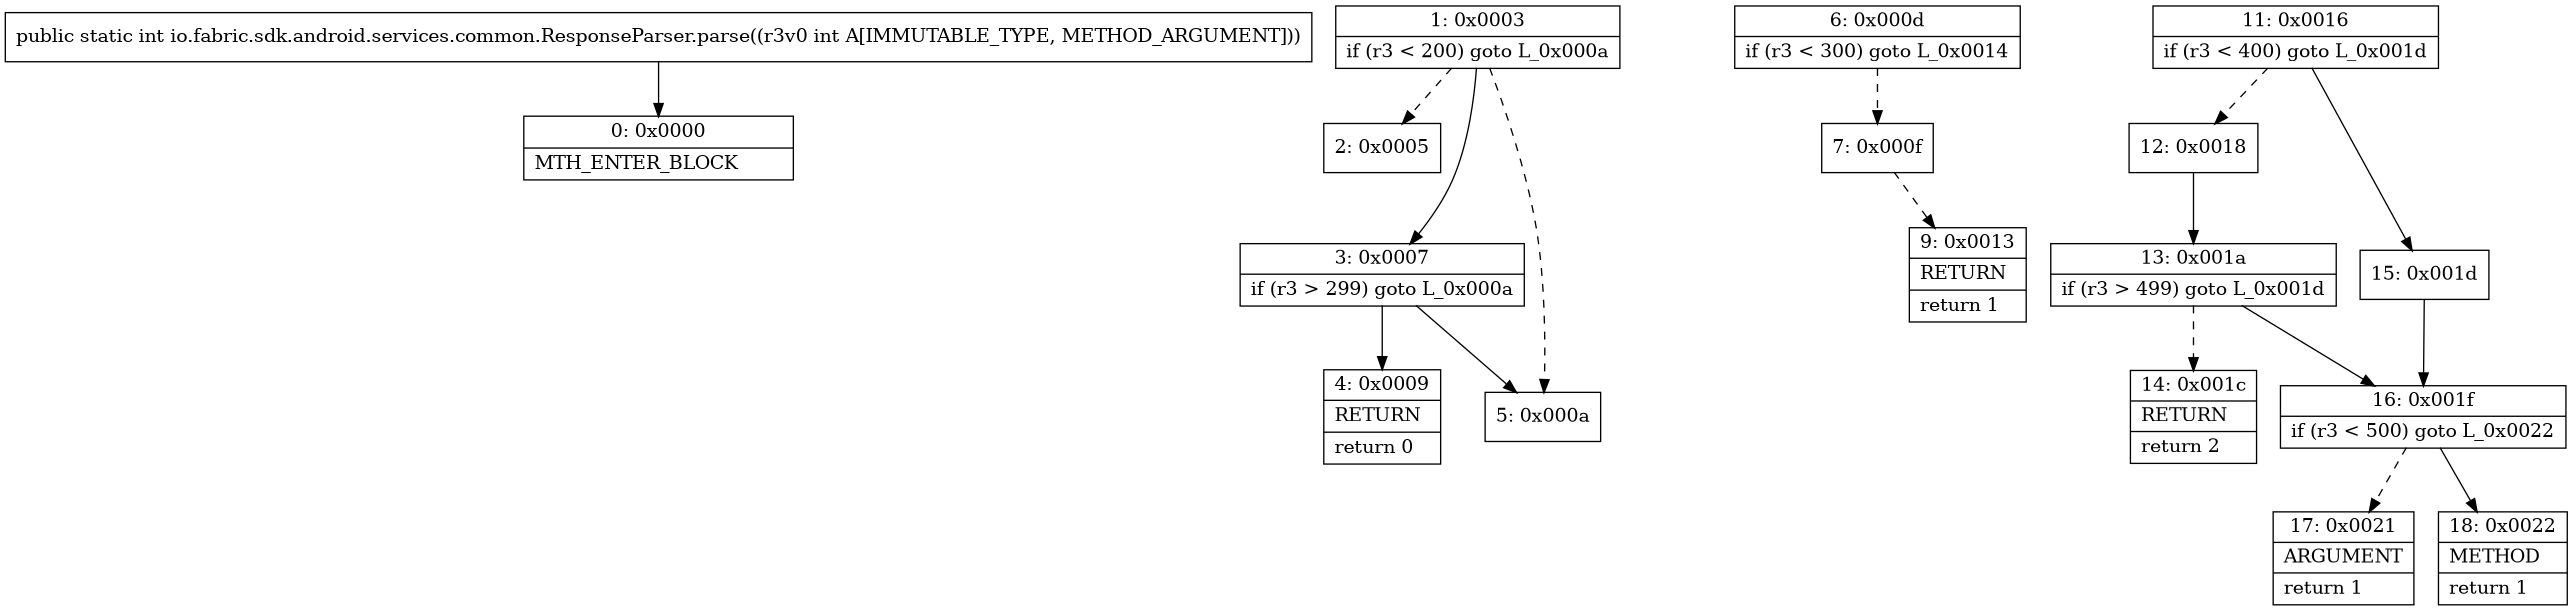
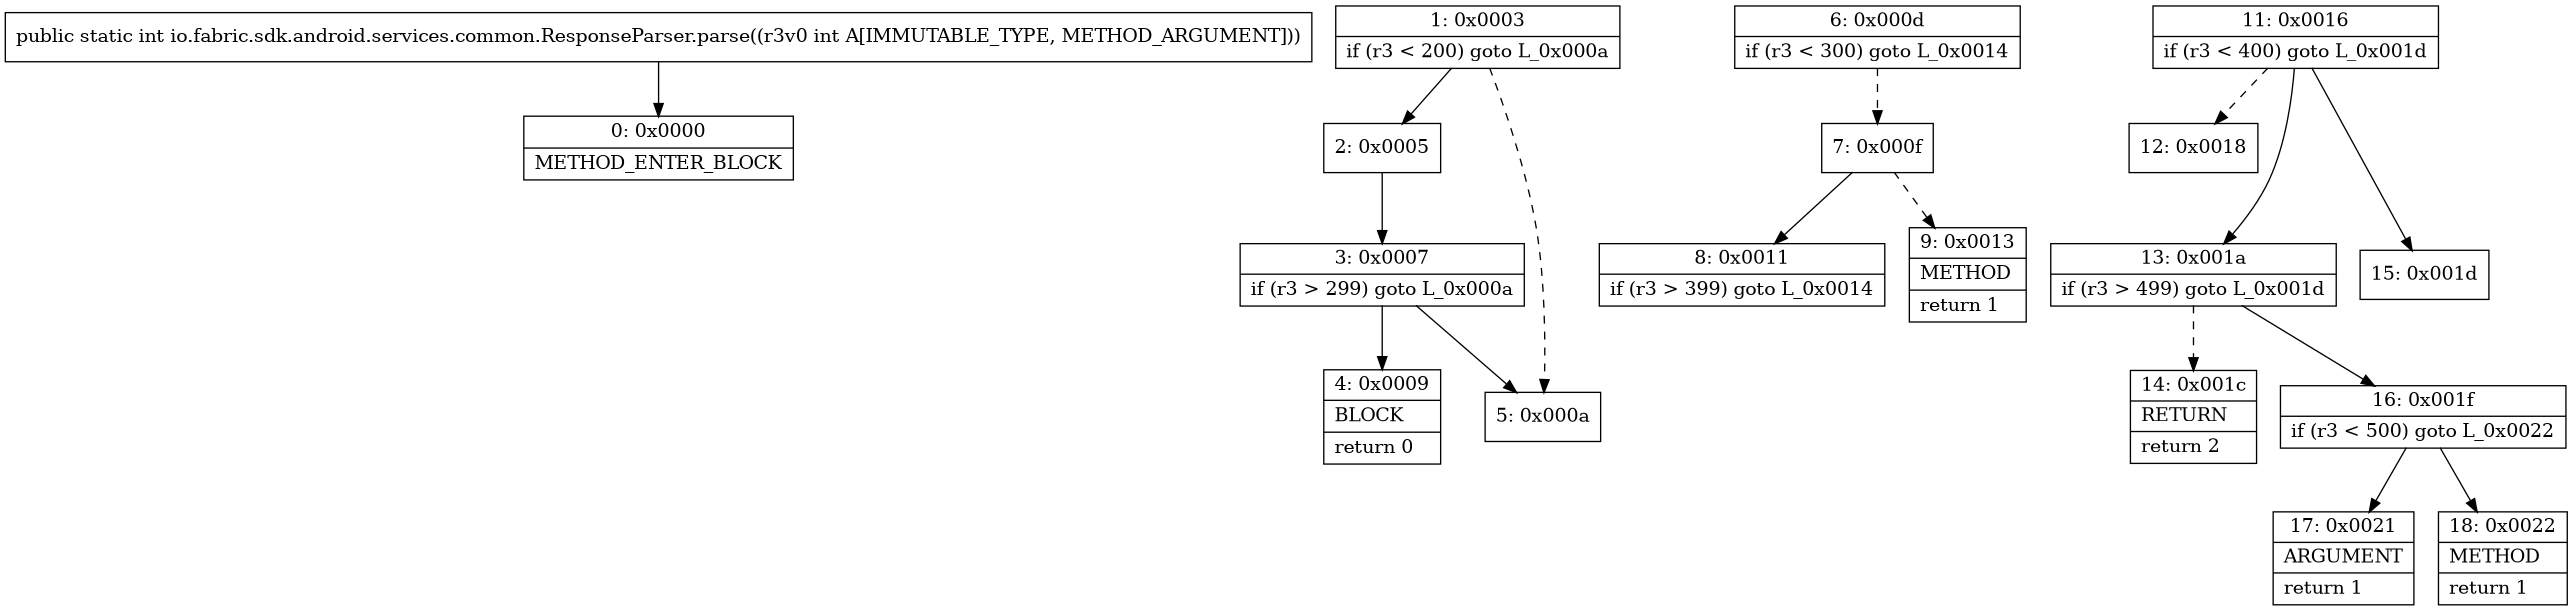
(1431, 91) -> (1431, 91)
(1461, 156) -> (1382, 201)
(637, 163) -> (659, 163)
(2193, 201) -> (2278, 157)
(1963, 274) -> (1966, 274)
none -> (1742, 275)
(2424, 336) -> none
(1378, 416) -> (1369, 416)
(2391, 474) -> (2391, 474)
